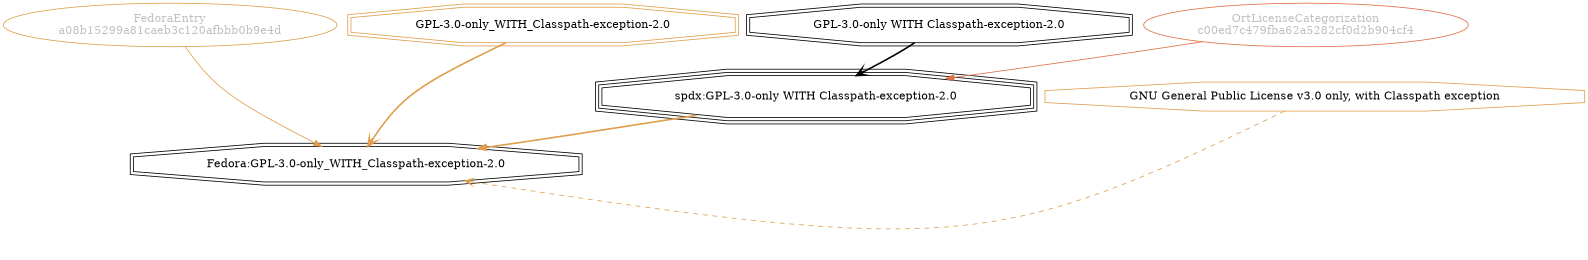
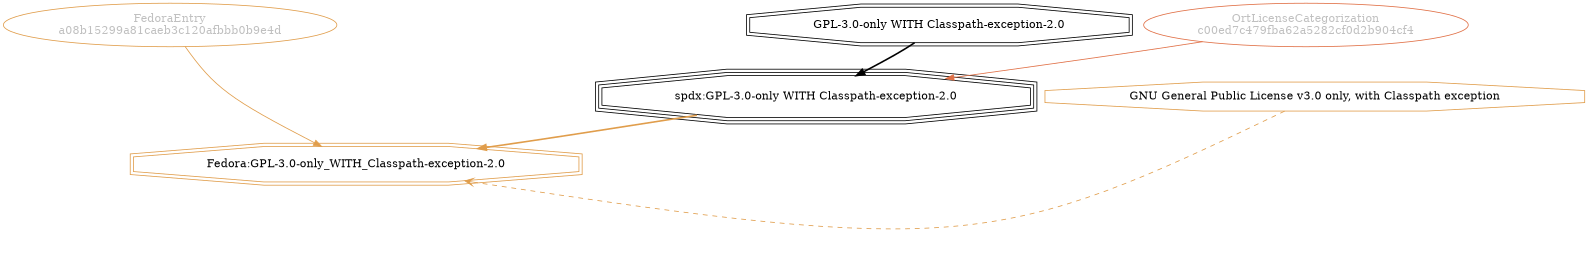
(543, 25) -> none
(890, 58) -> (890, 58)
(356, 164) -> (356, 164)
